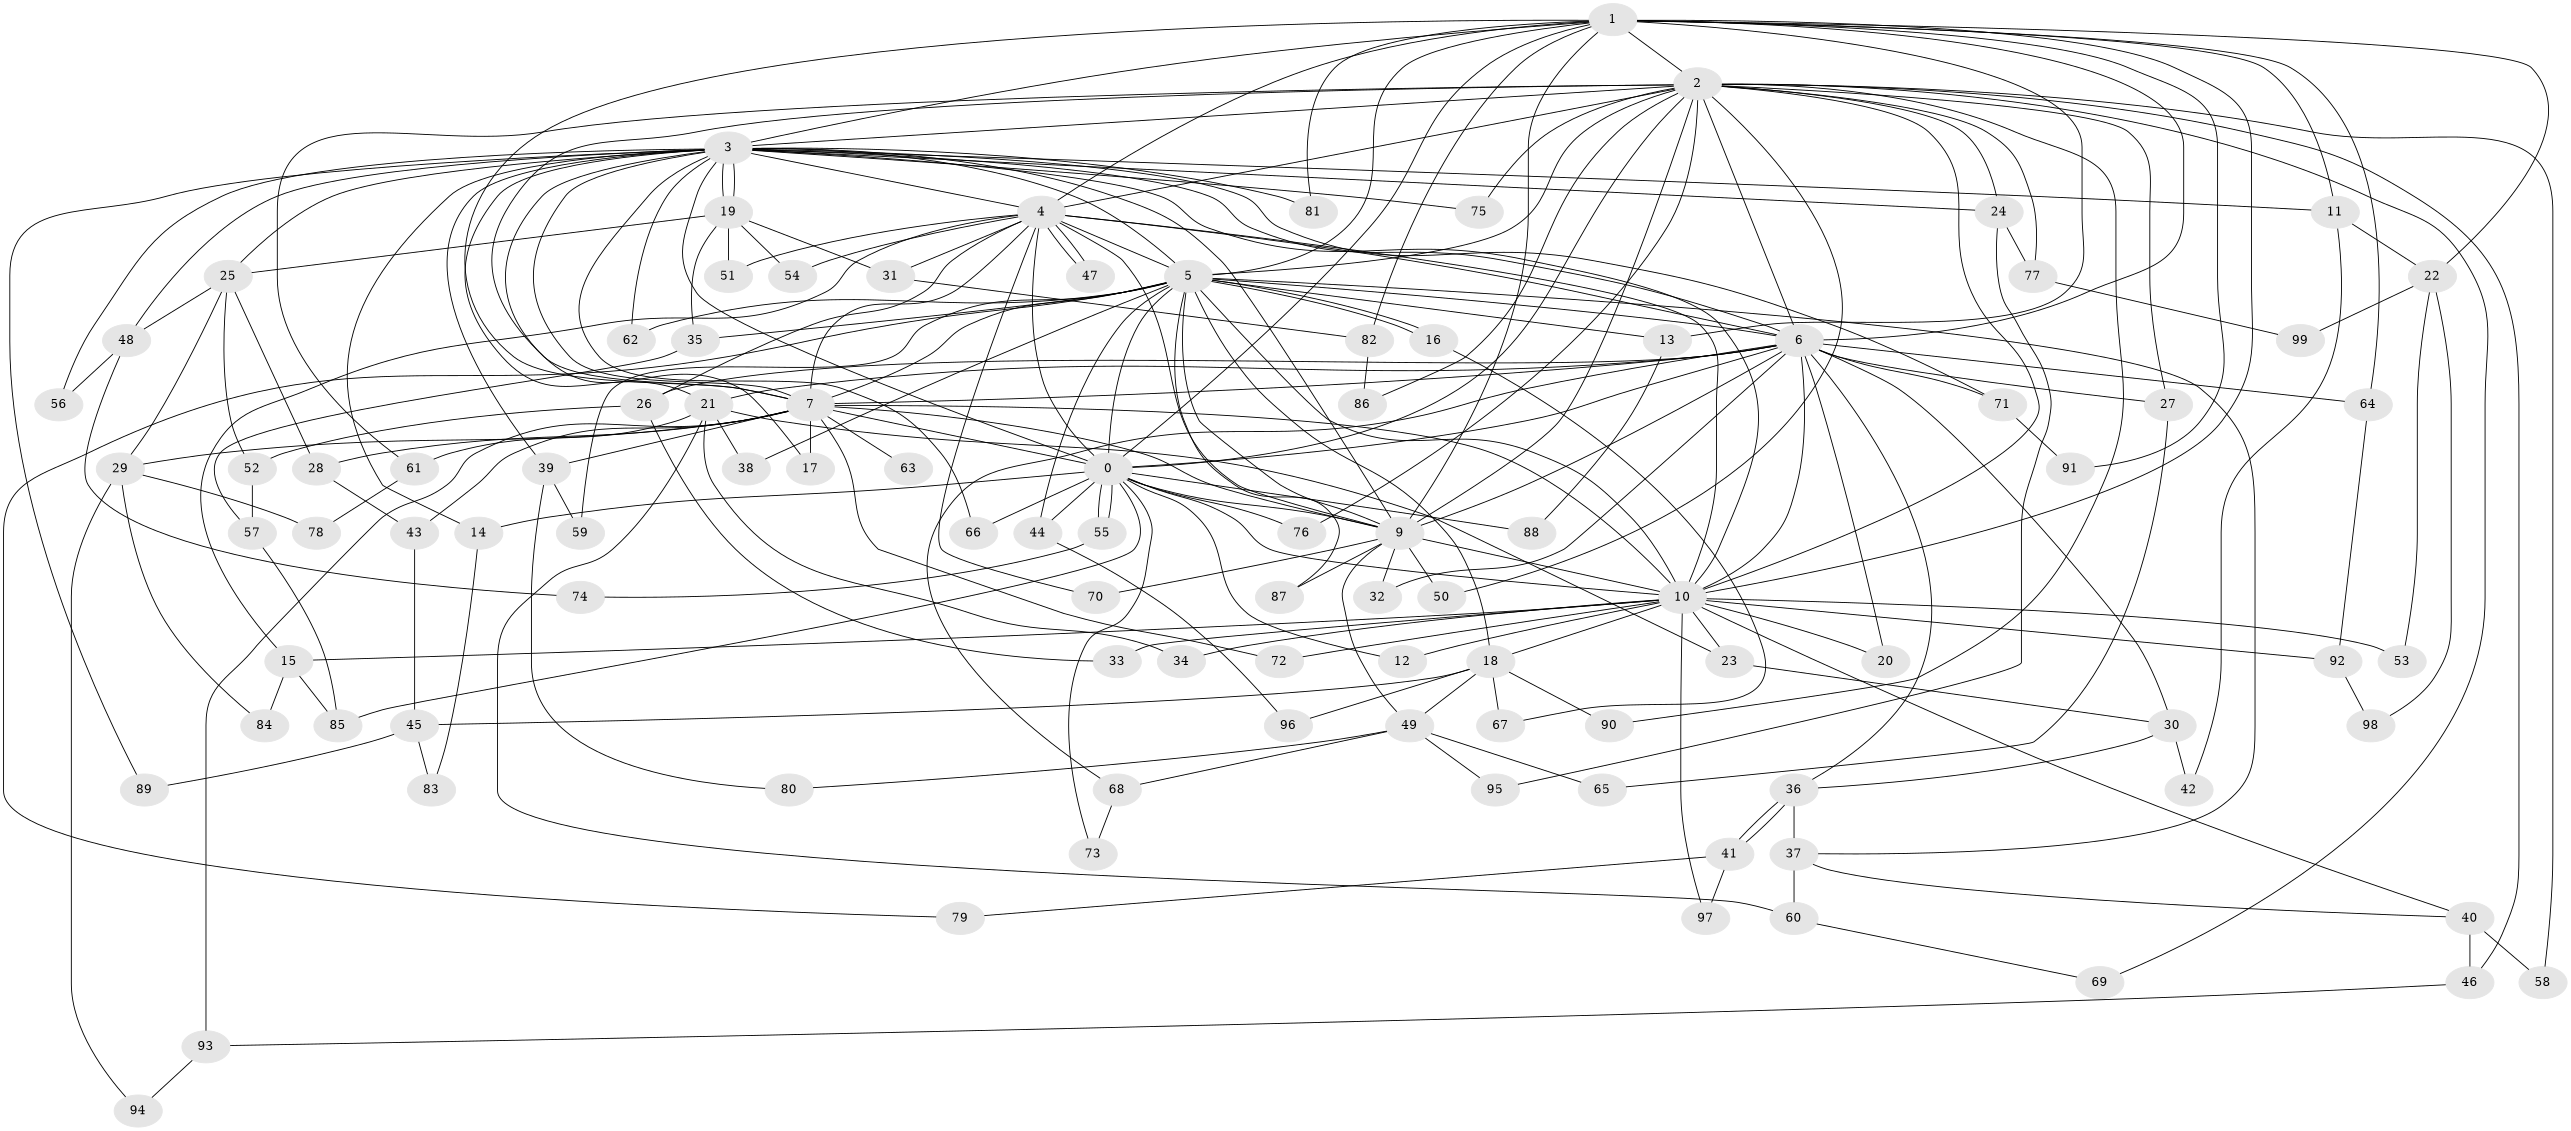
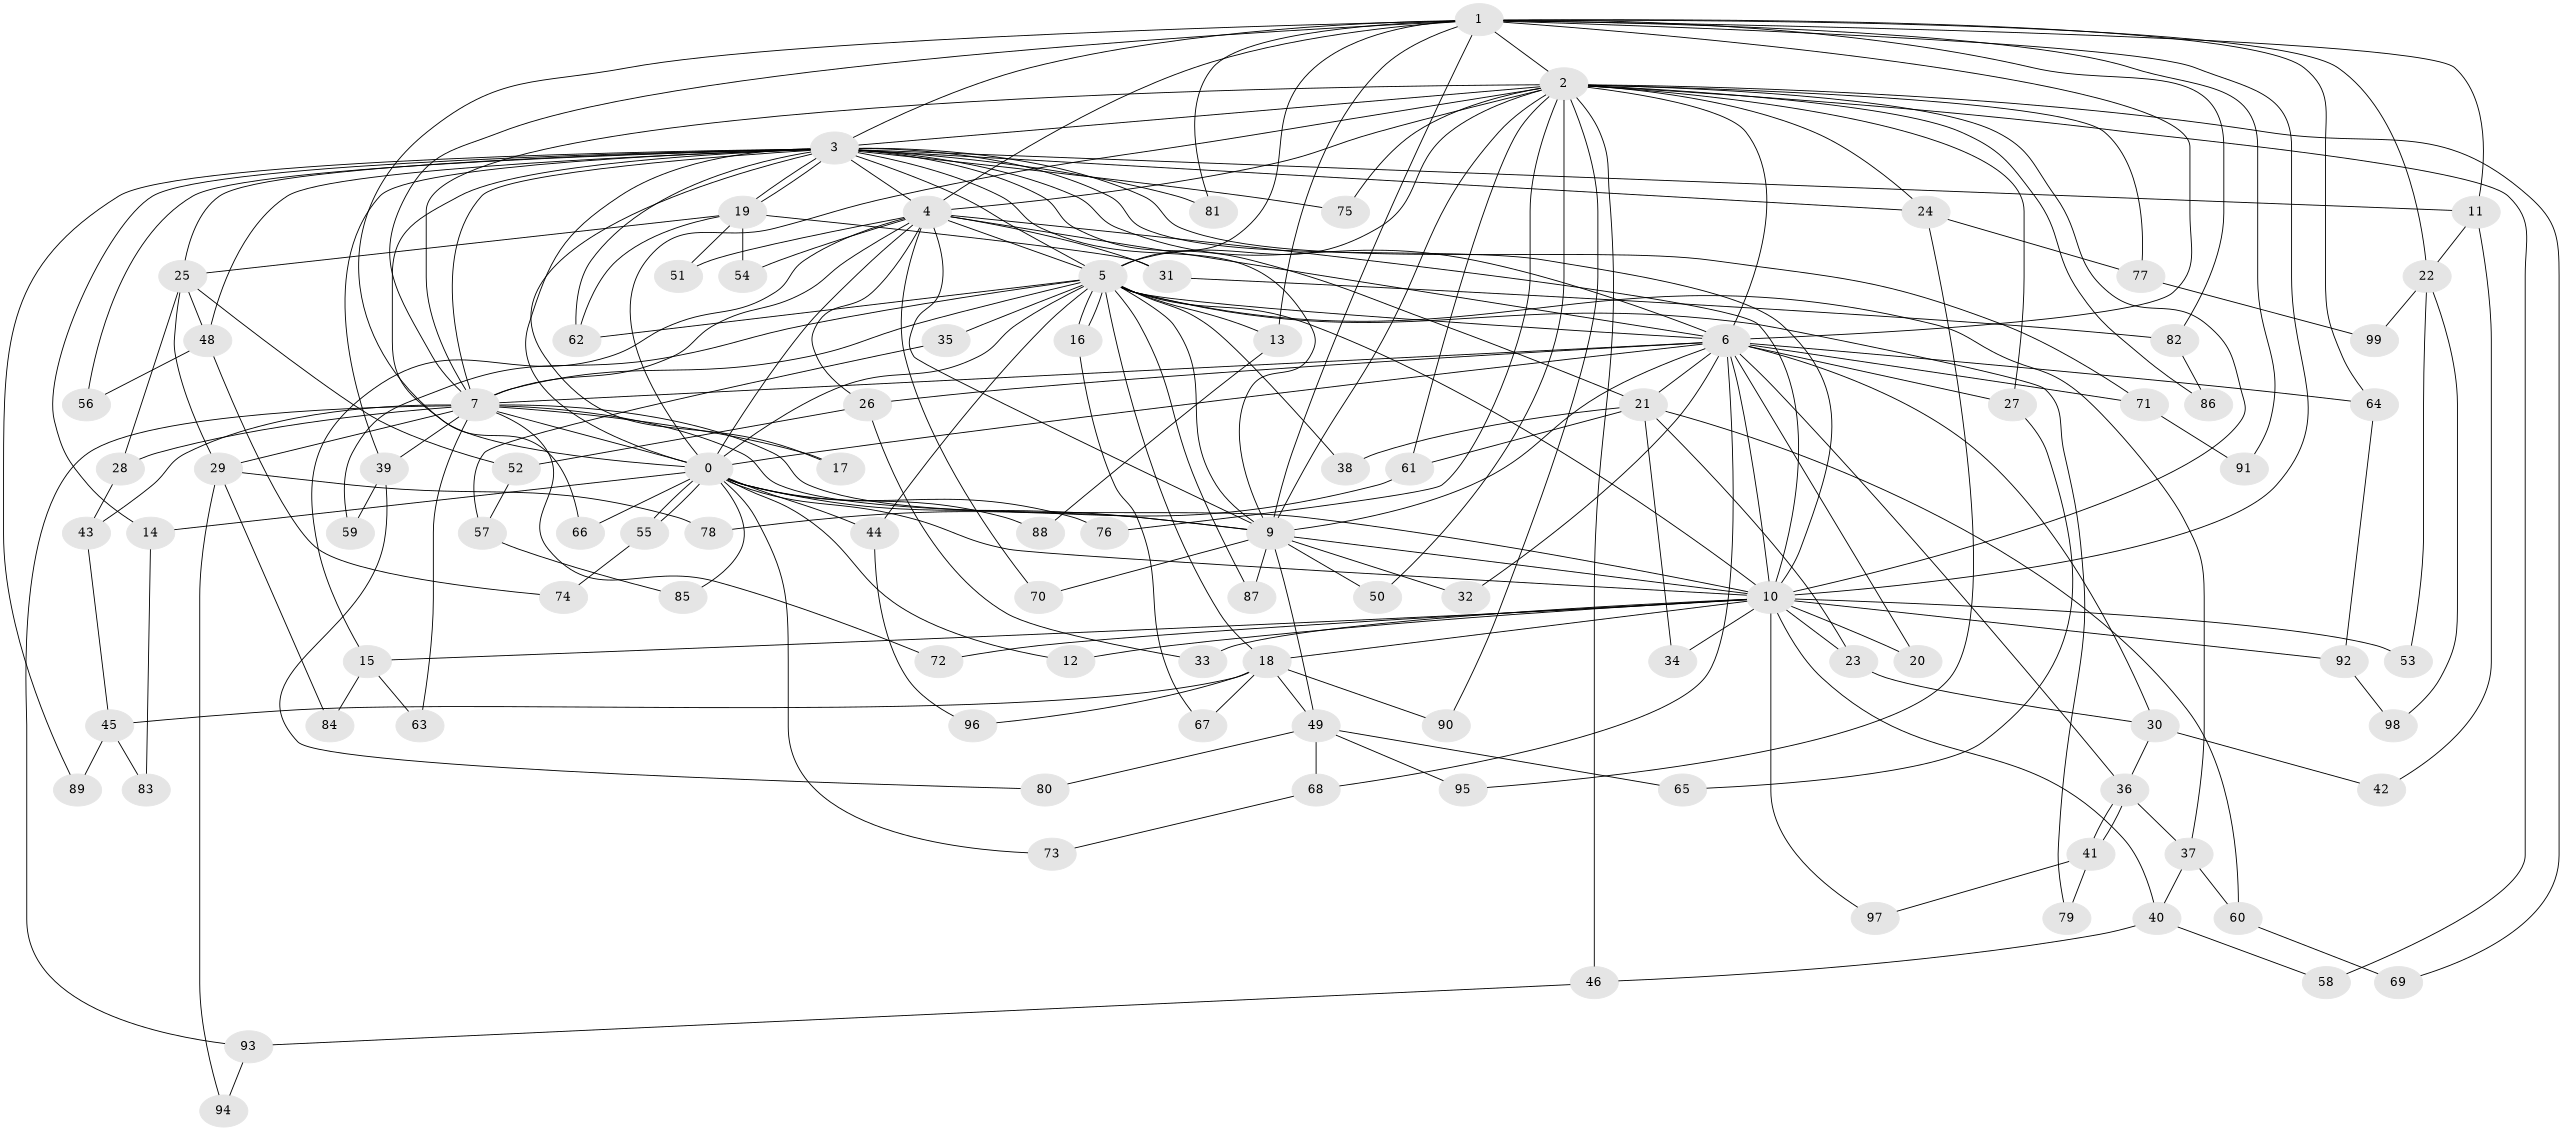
(694, 273) -> (632, 249)
(1091, 276) -> none
(313, 694) -> (394, 694)
